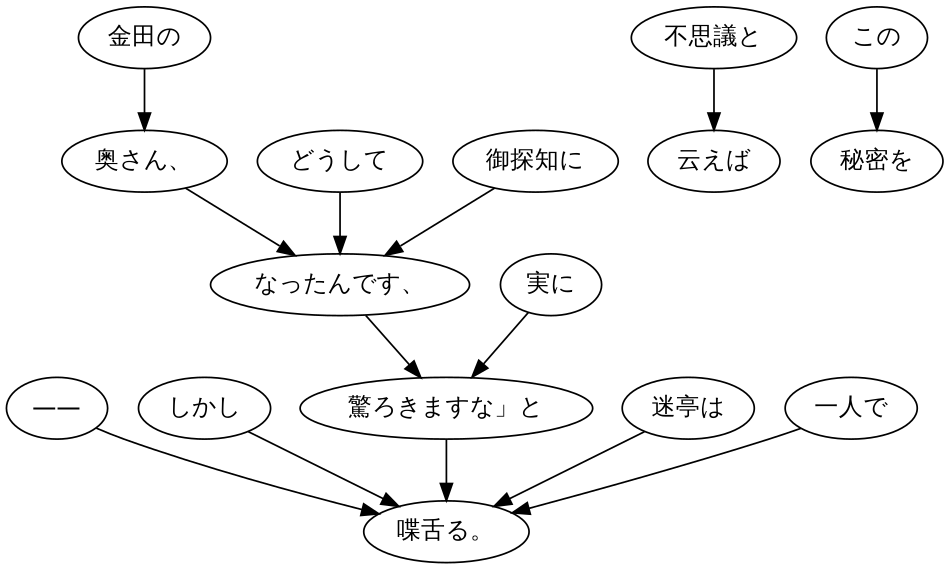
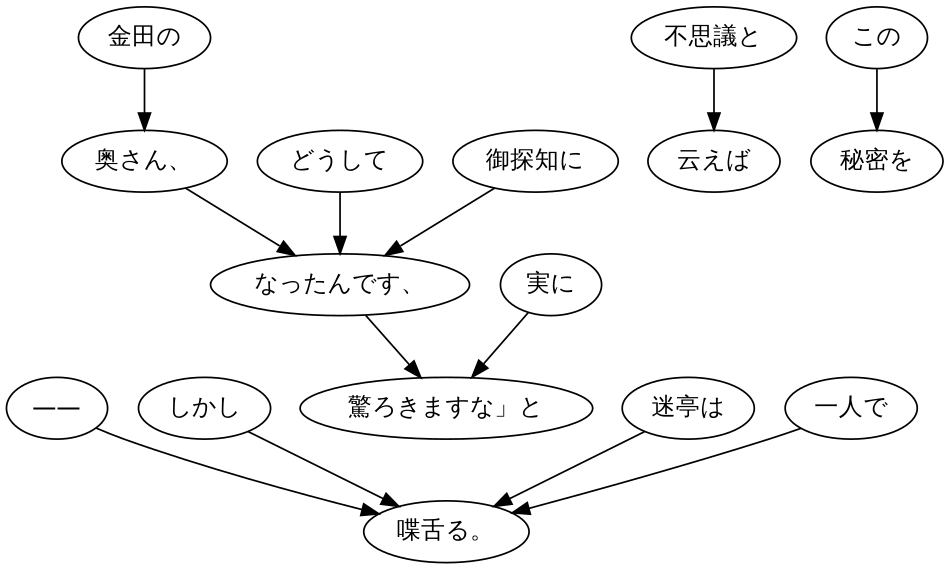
(446, 462) -> none
